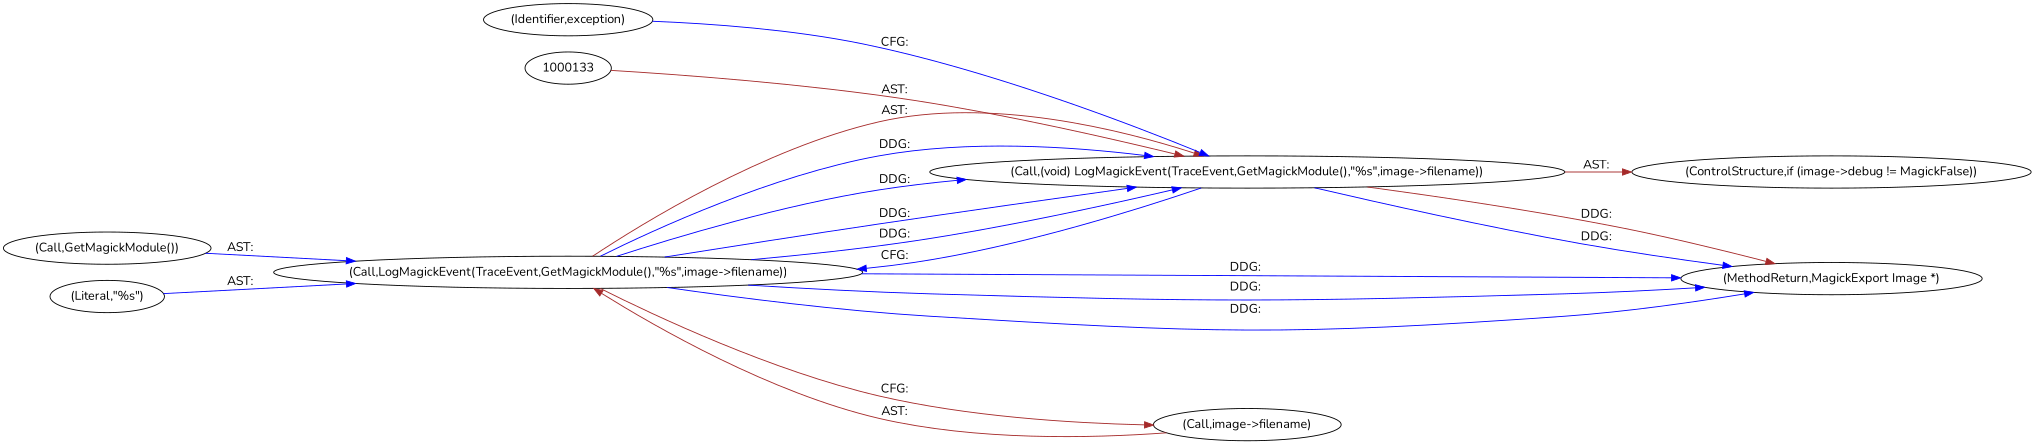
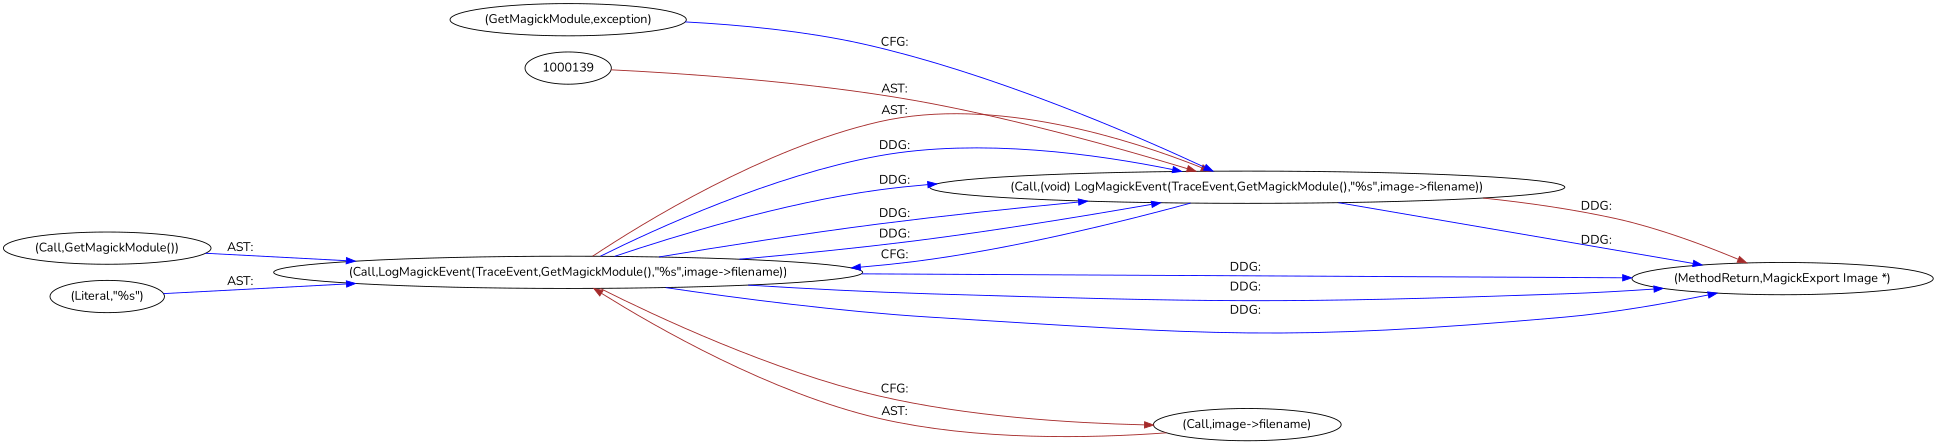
(568, 20) -> (568, 20)
(568, 68) -> (568, 68)
(1832, 172) -> none
